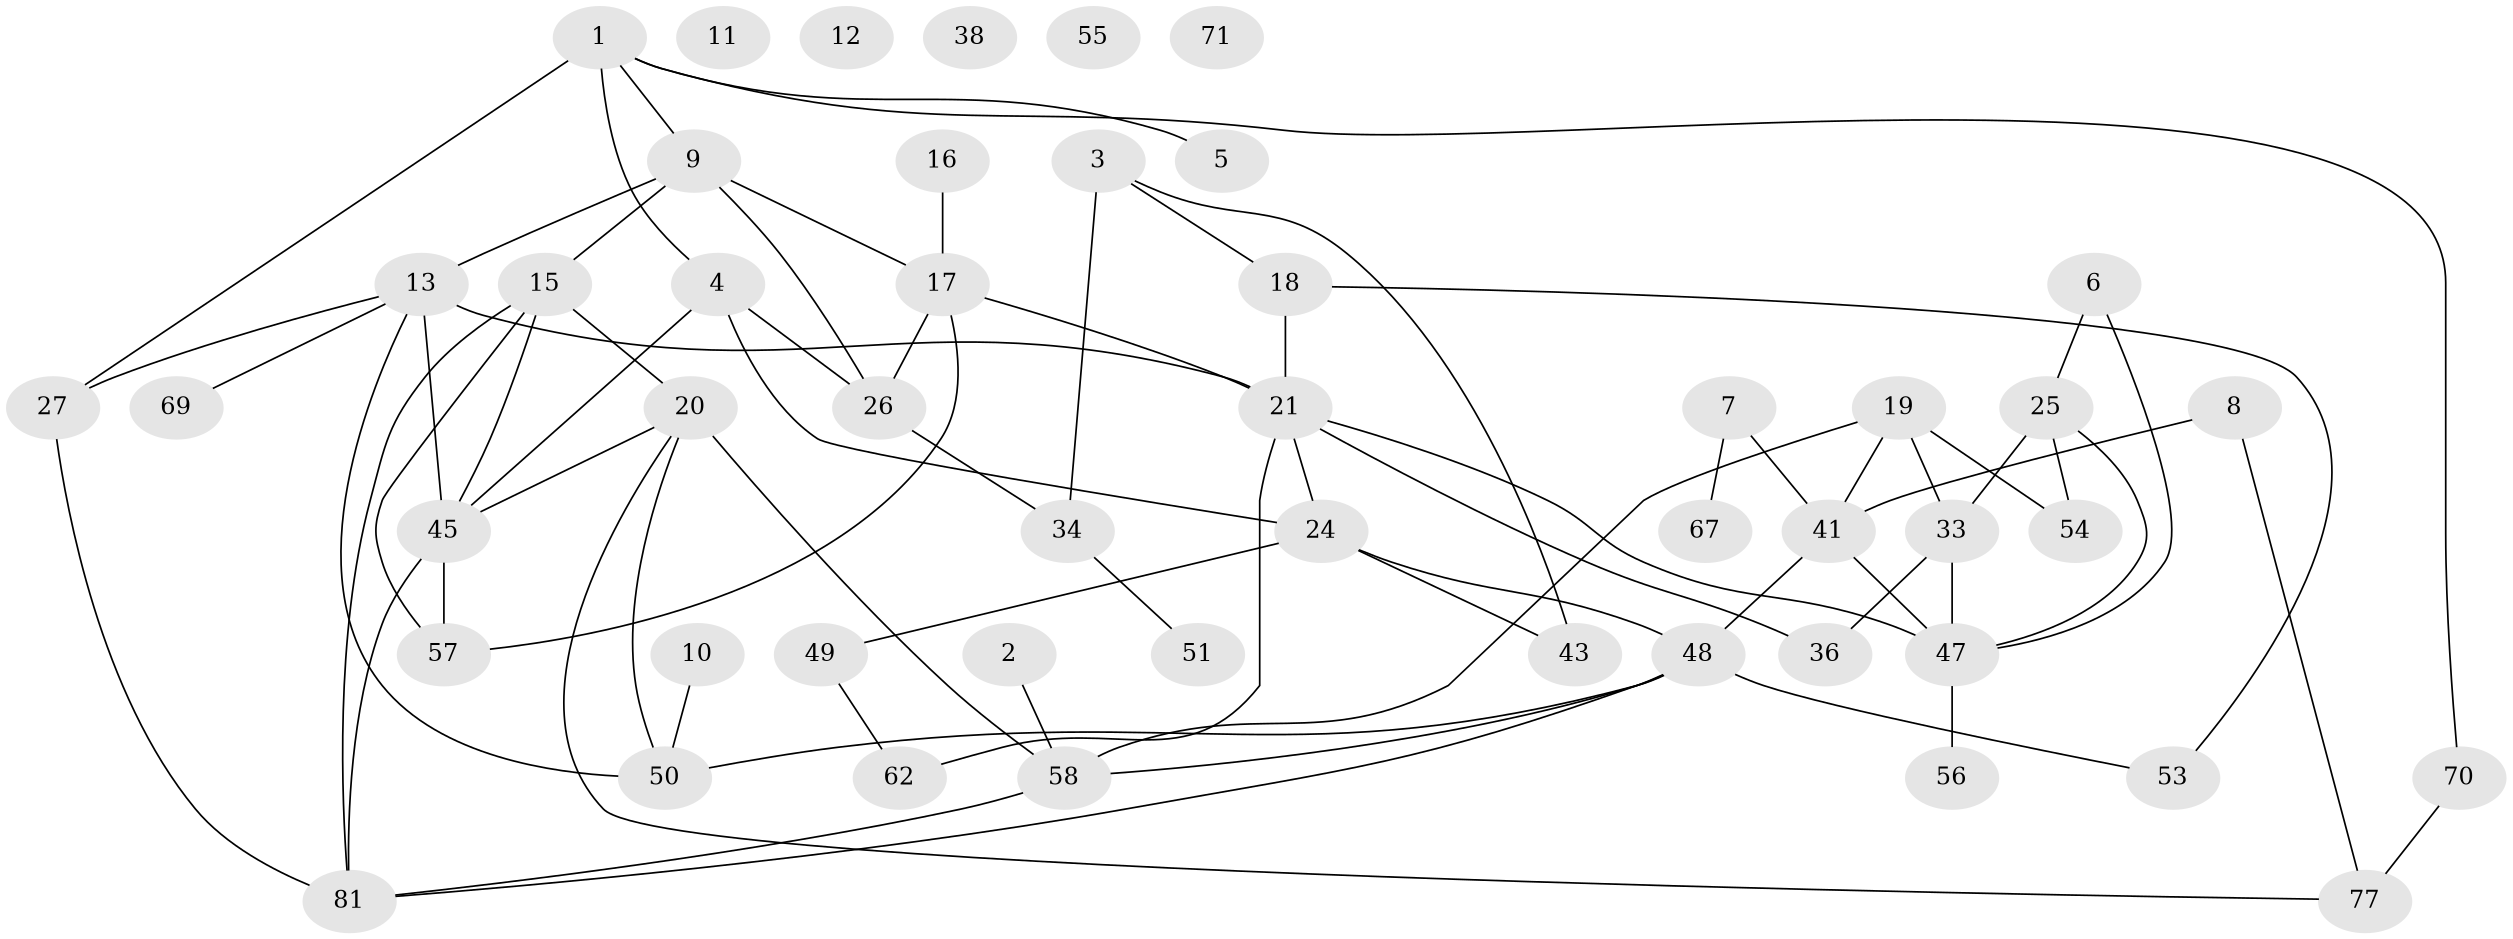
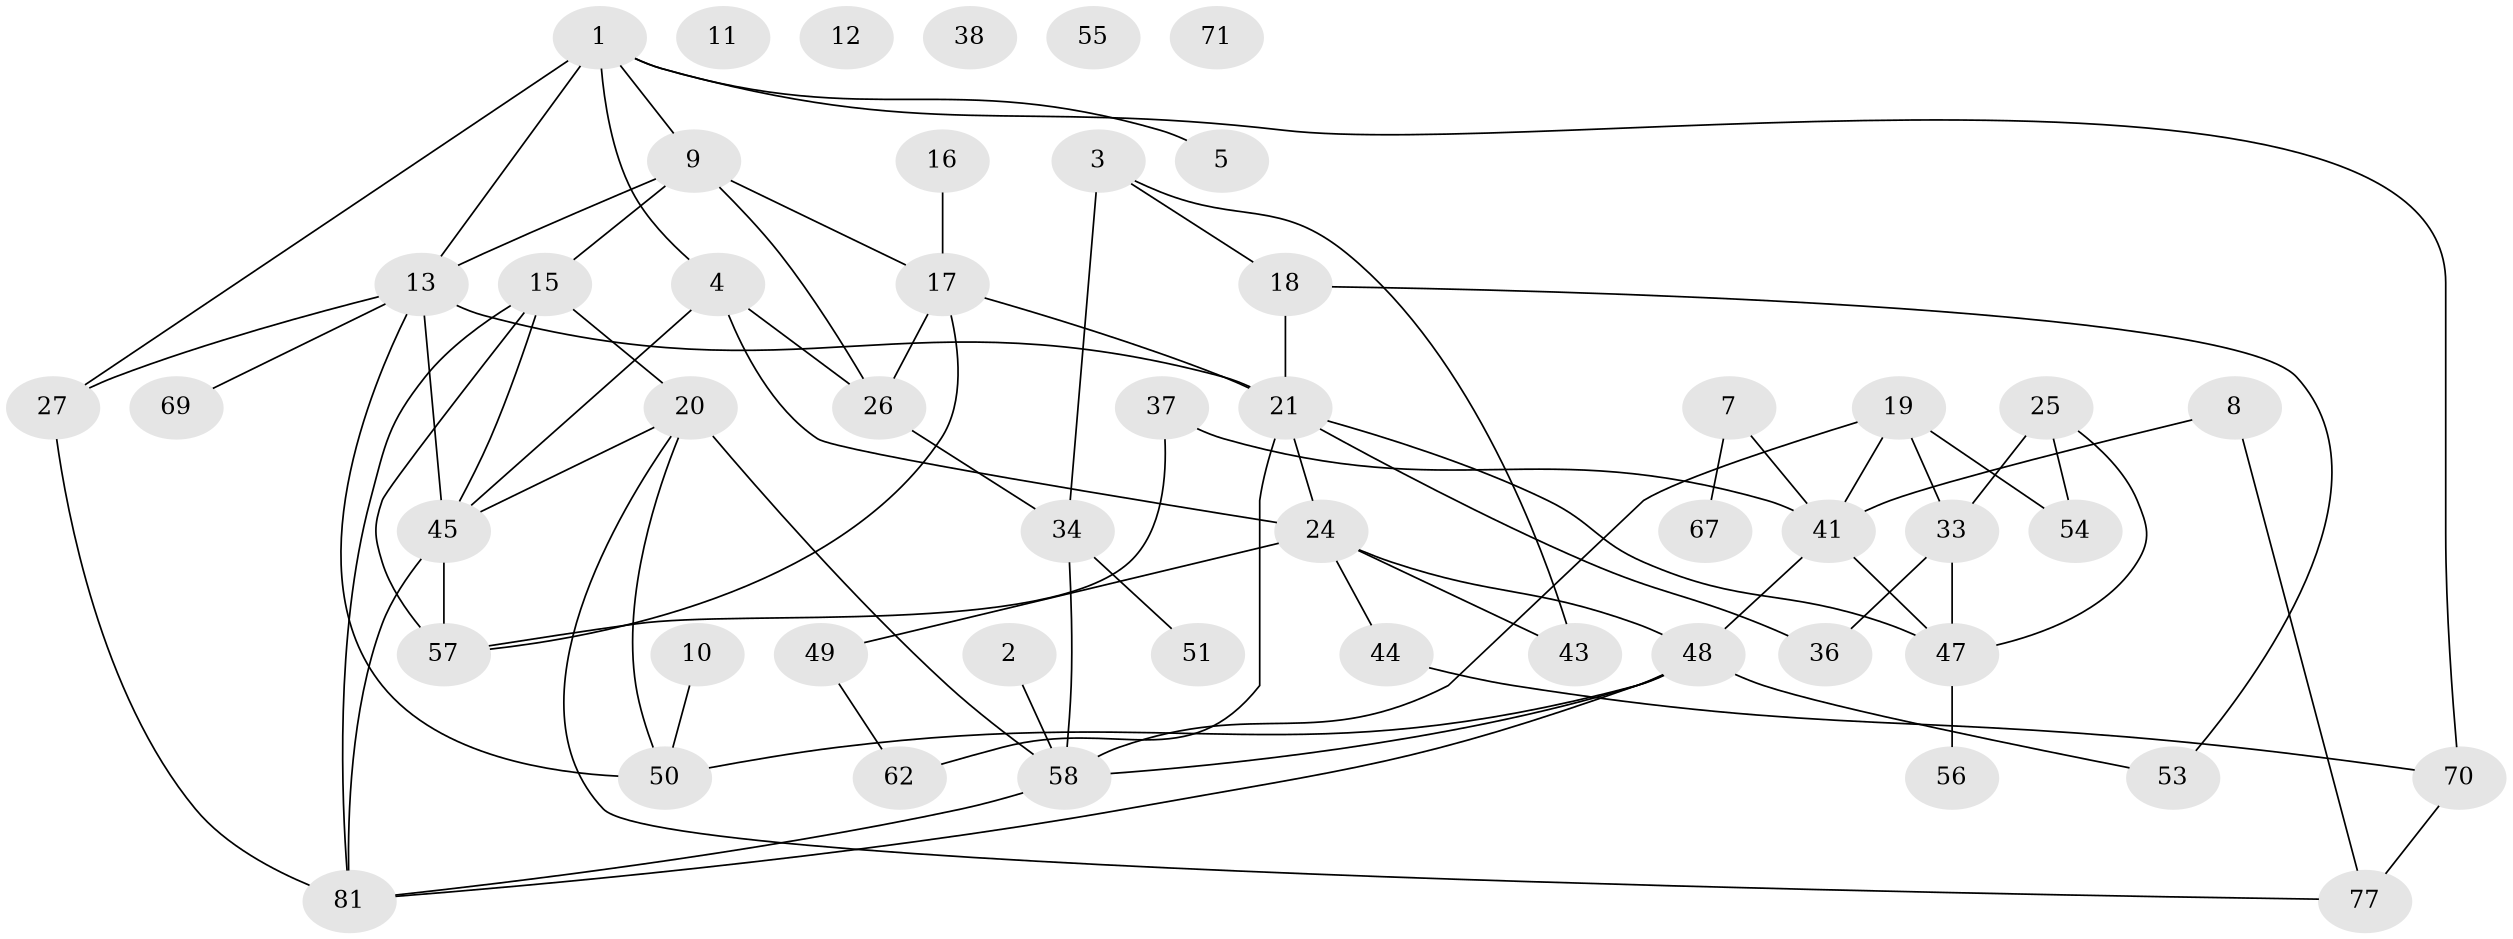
none -> (511, 161)
(2094, 285) -> none
none -> (1162, 408)
none -> (1072, 655)
none -> (1387, 655)
